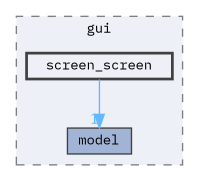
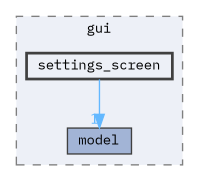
(99, 66) -> (99, 66)
